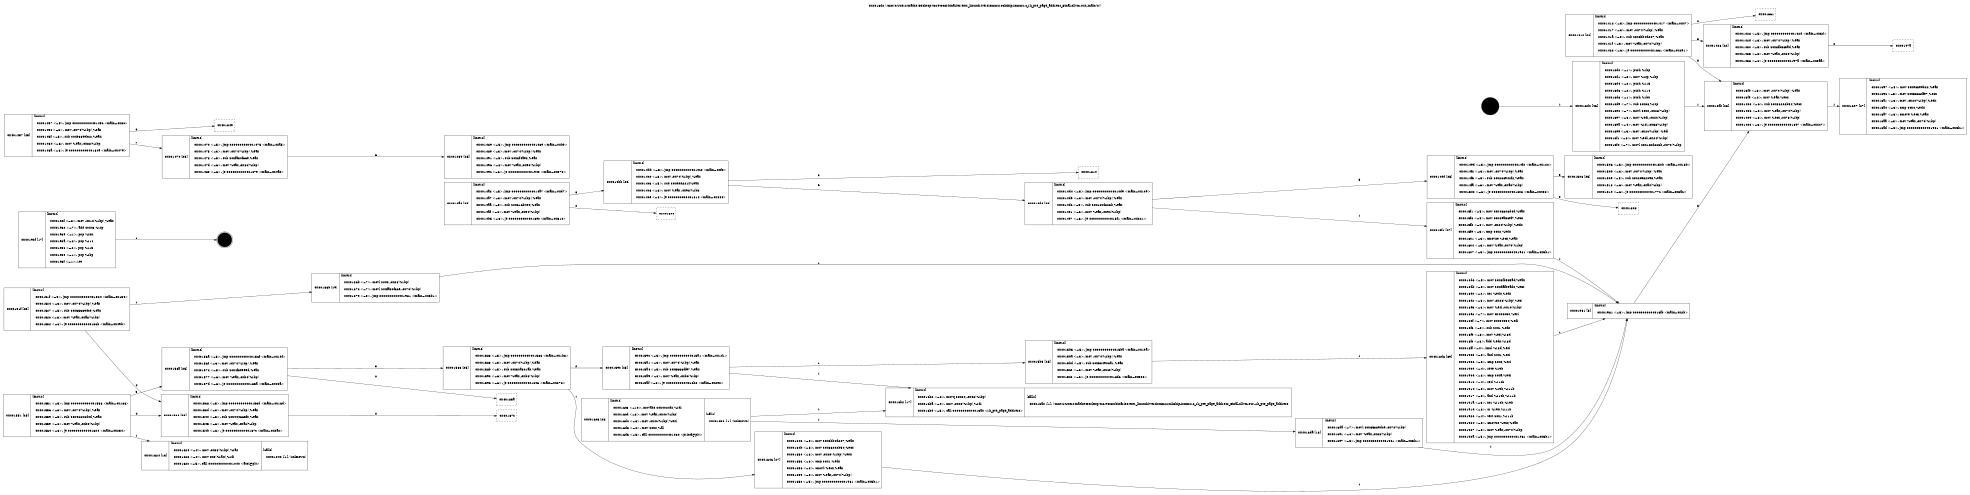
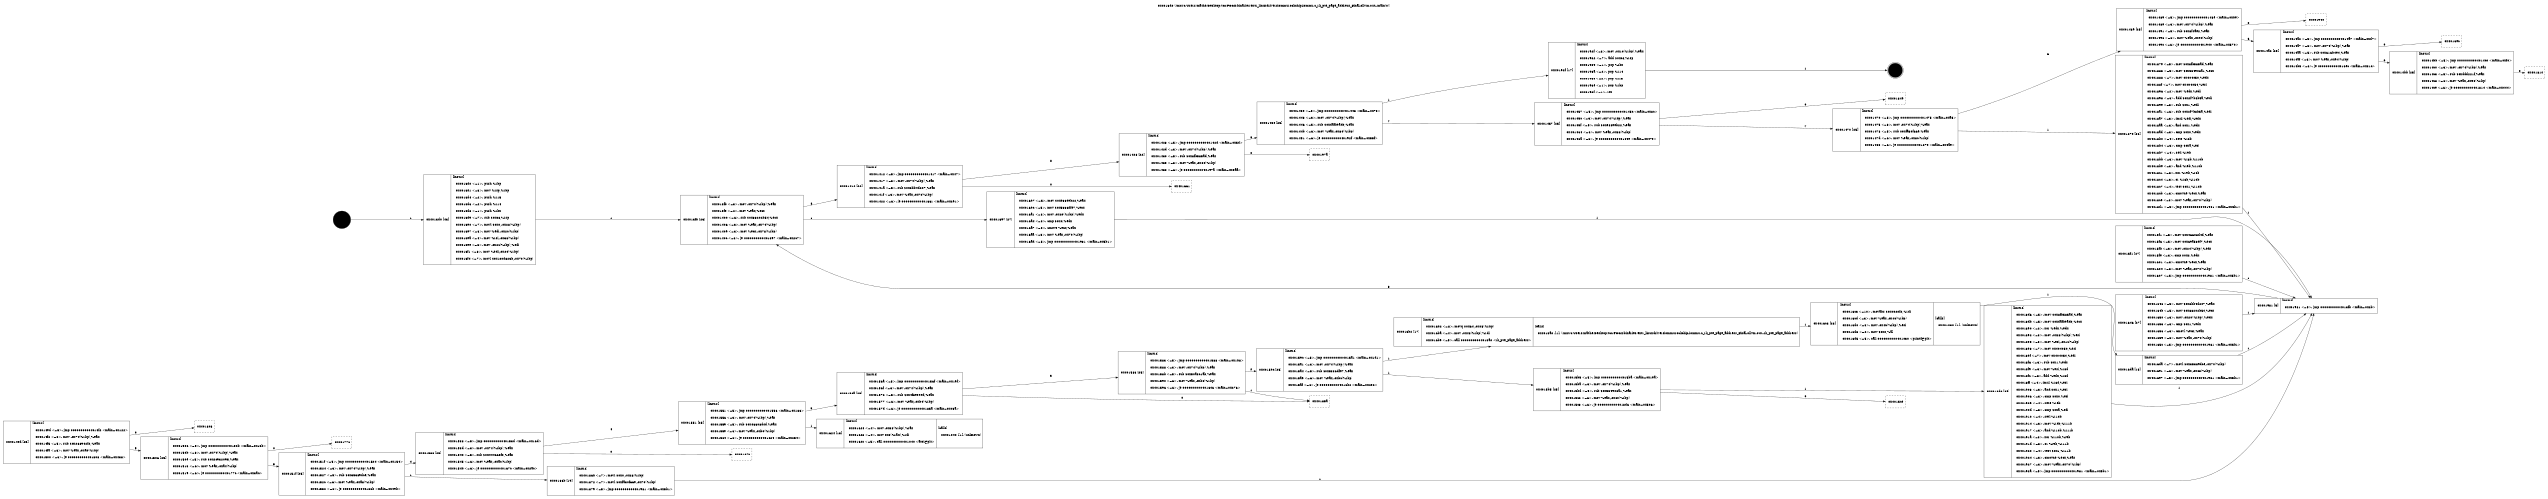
none -> (2316, 20)
none -> (2246, 40)
(1703, 69) -> (819, 203)
none -> (1320, 123)
none -> (2179, 134)
(1089, 204) -> none
none -> (1729, 220)
none -> (1895, 402)
(817, 414) -> (1804, 326)
(145, 416) -> (610, 438)
none -> (342, 443)
none -> (272, 466)
(635, 471) -> (1276, 397)
